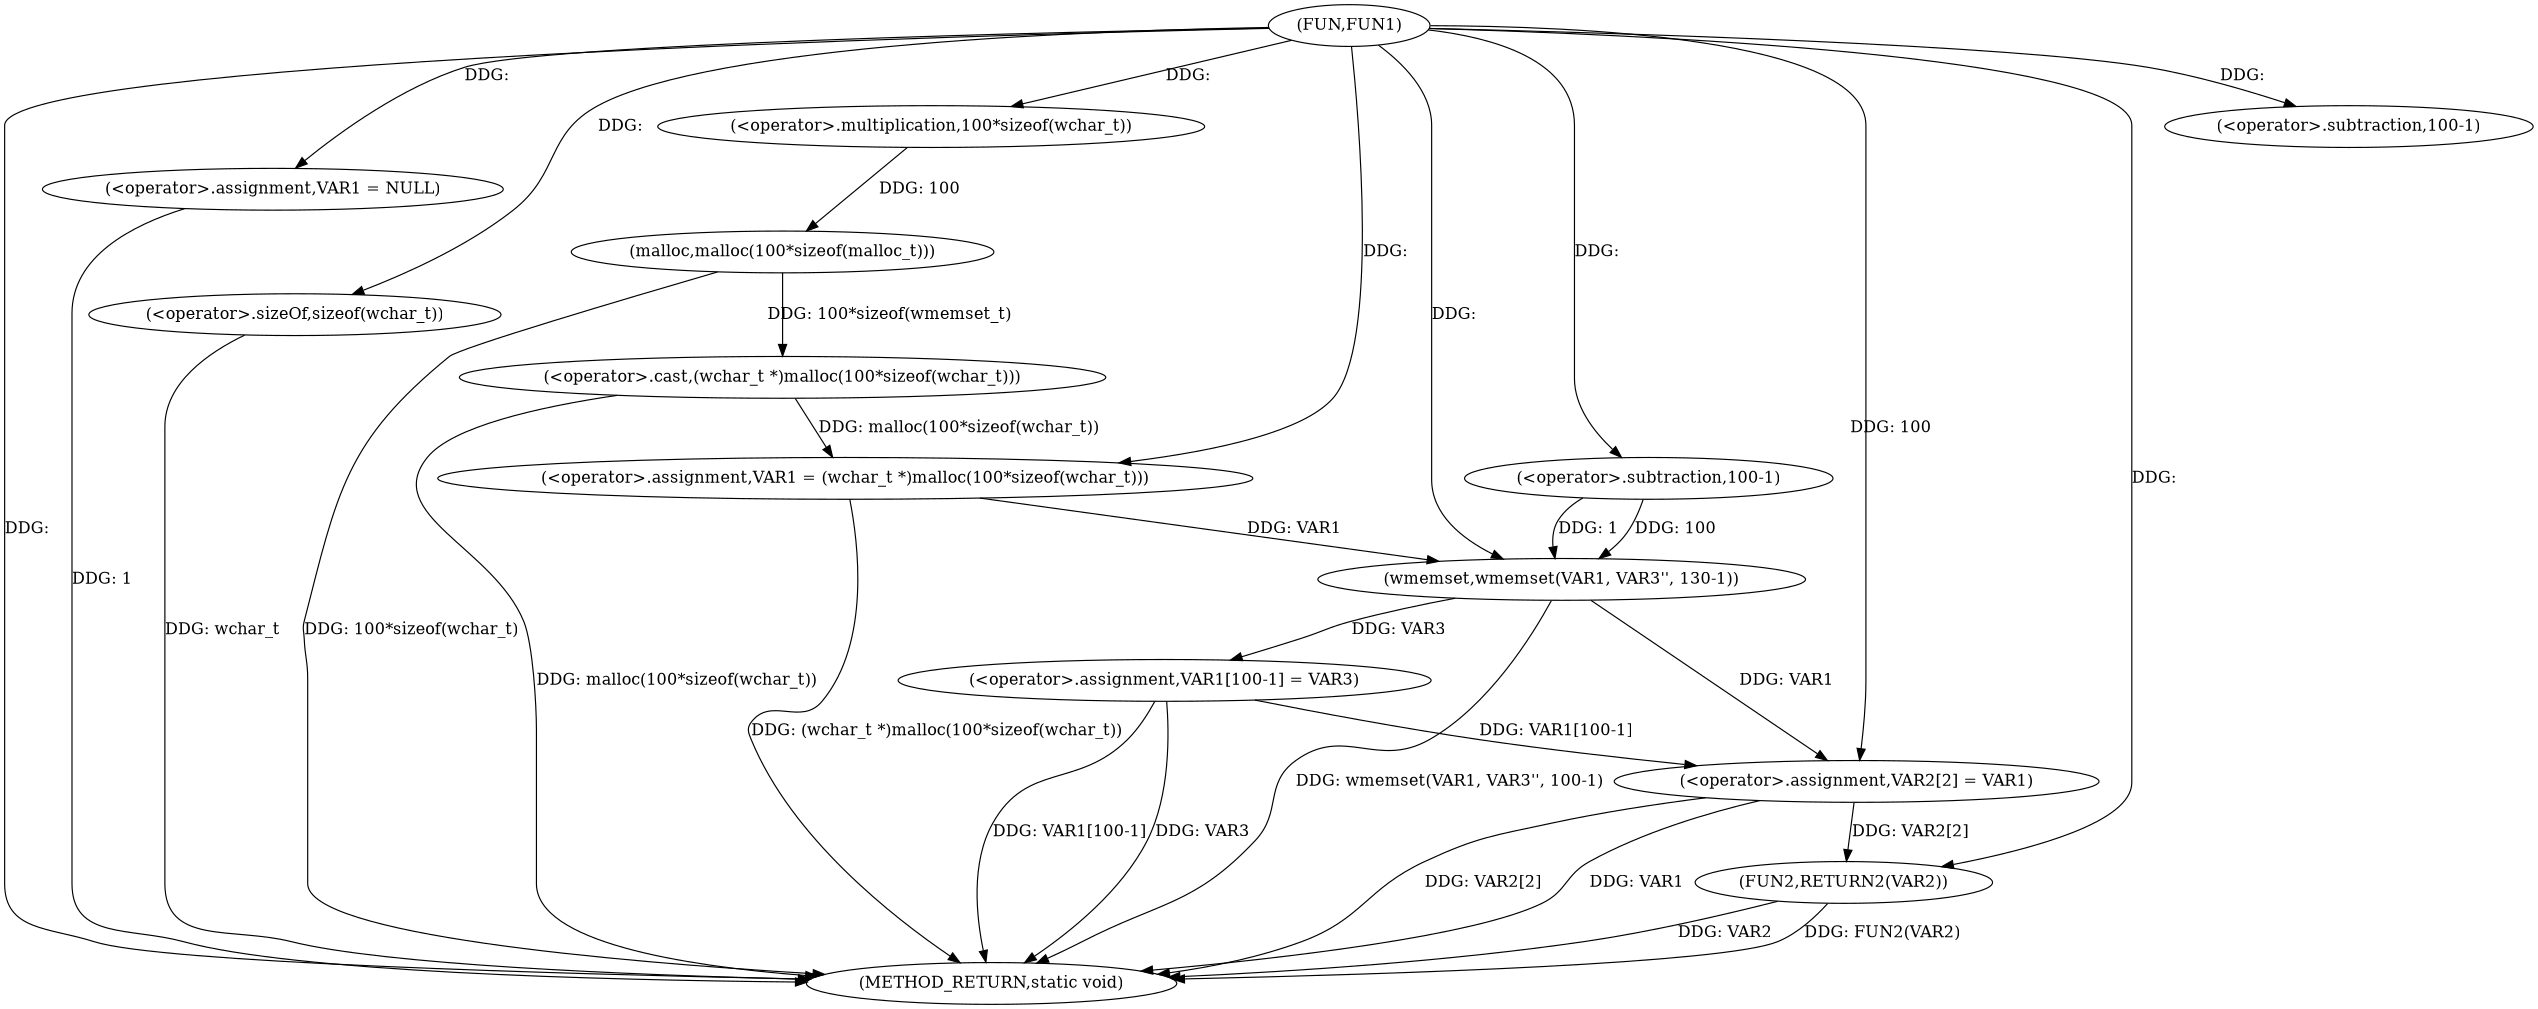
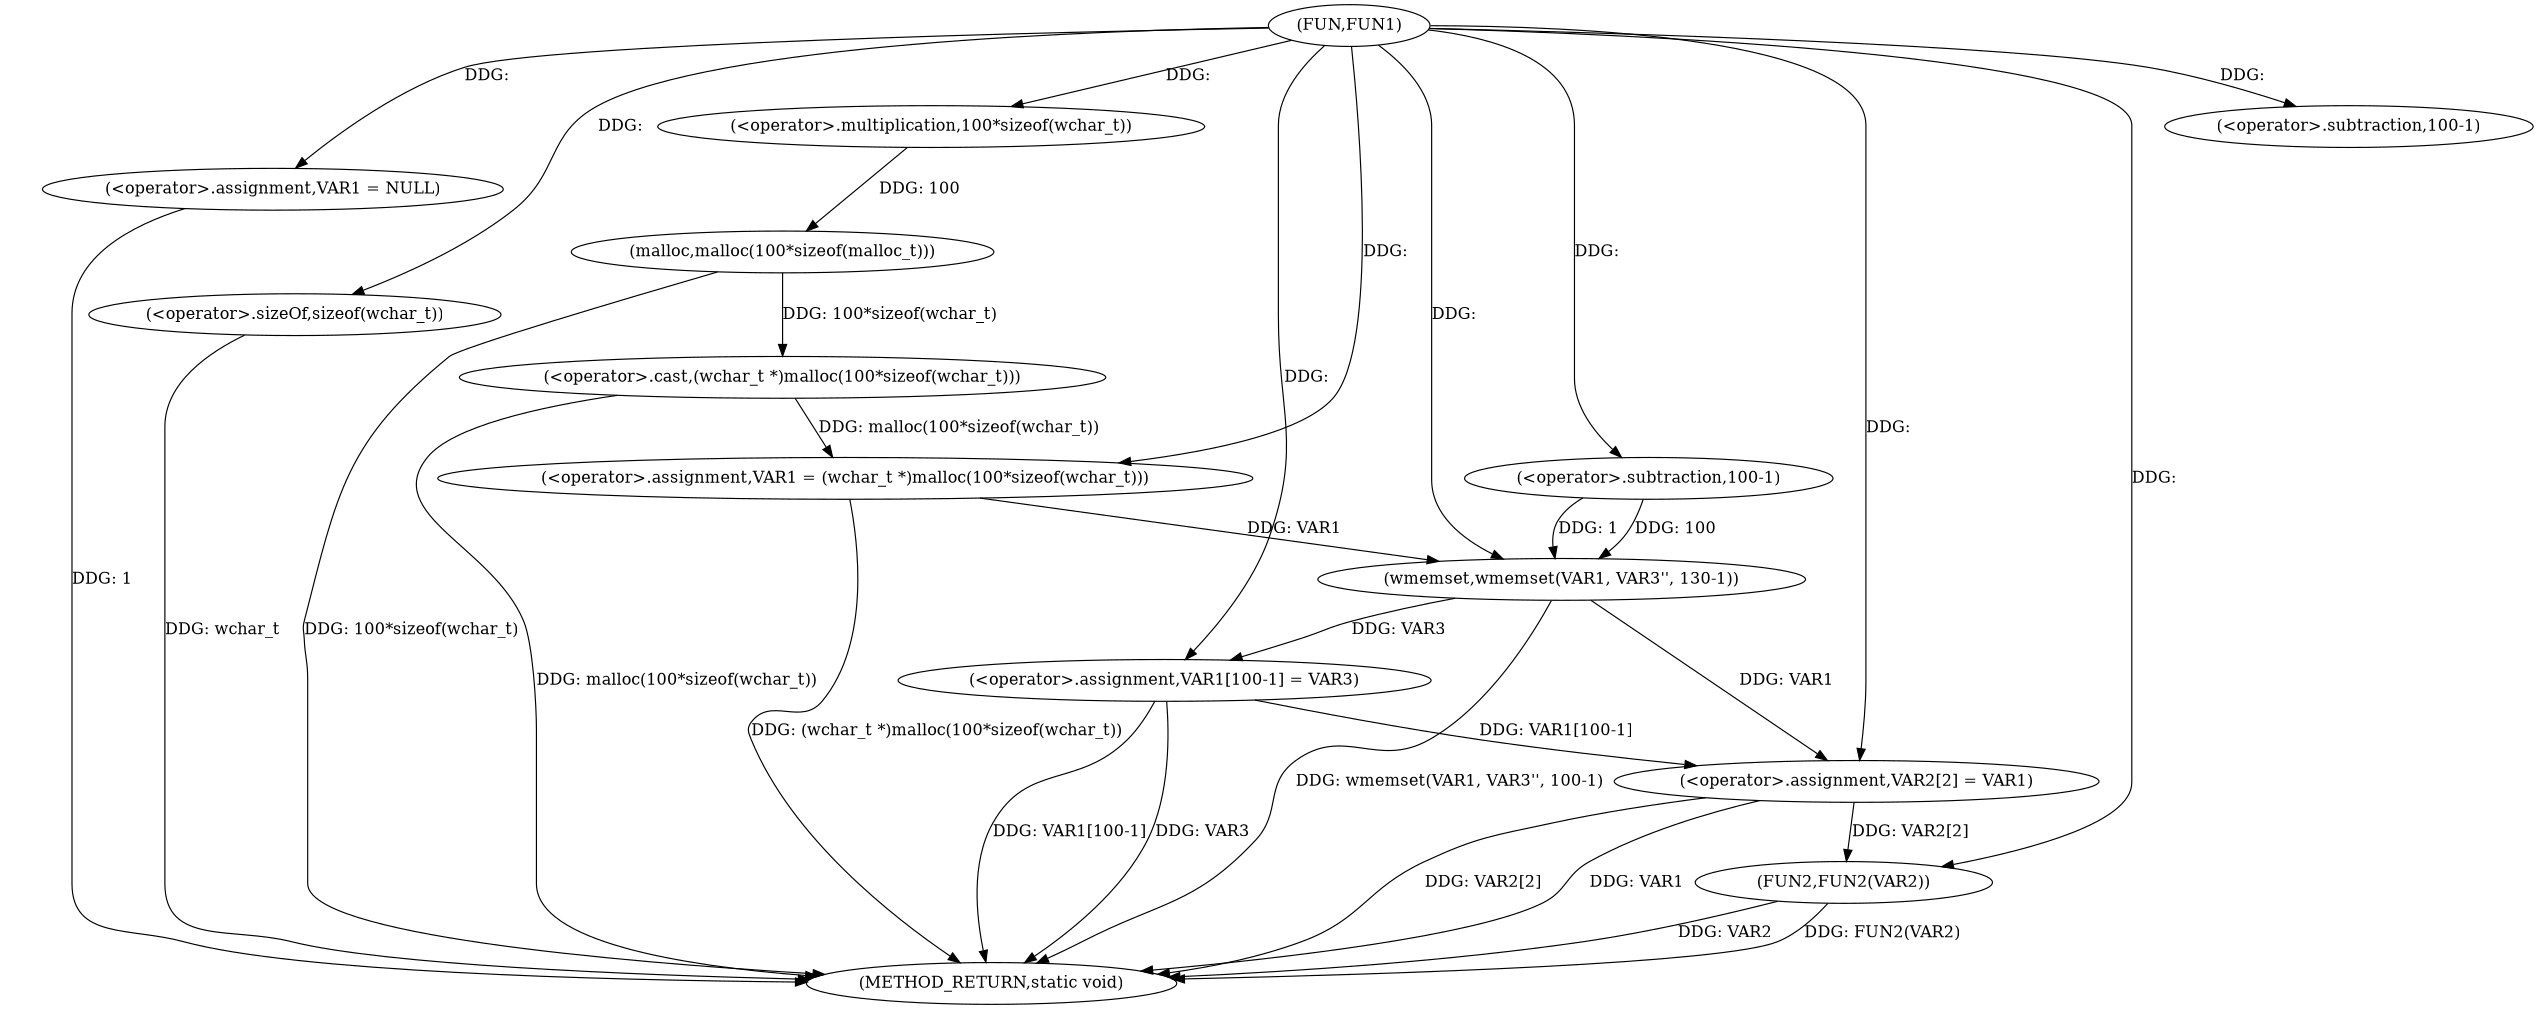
(5, 280) -> (1280, 354)
(890, 315) -> (890, 315)
(1891, 428) -> (1891, 428)
(1844, 882) -> (1844, 882)
